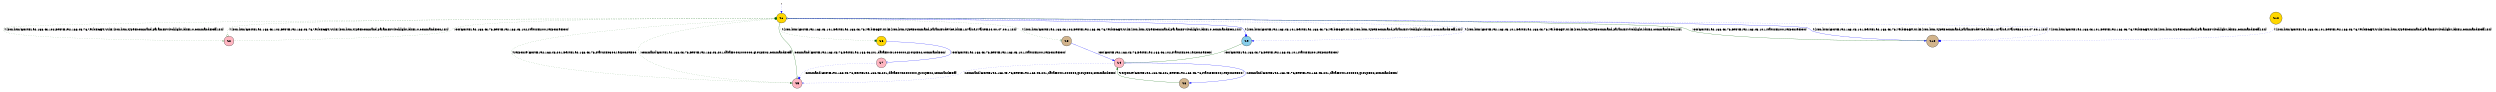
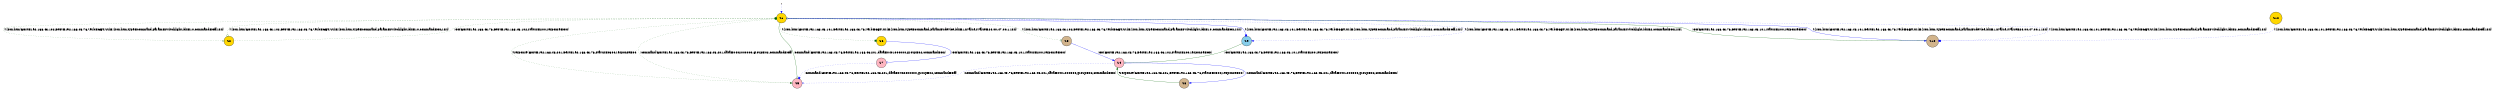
(229, 41) -> (229, 41)
